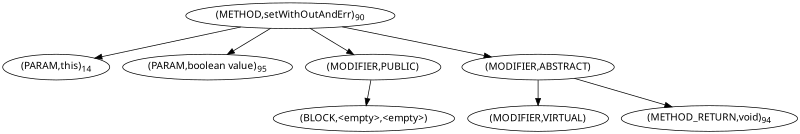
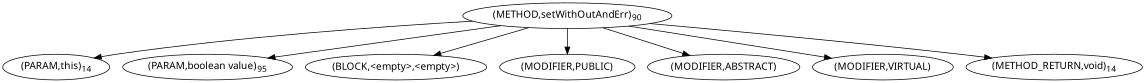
(369, 89) -> (485, 41)
(538, 89) -> (727, 42)
(620, 92) -> (817, 39)
(767, 117) -> (1111, 66)
